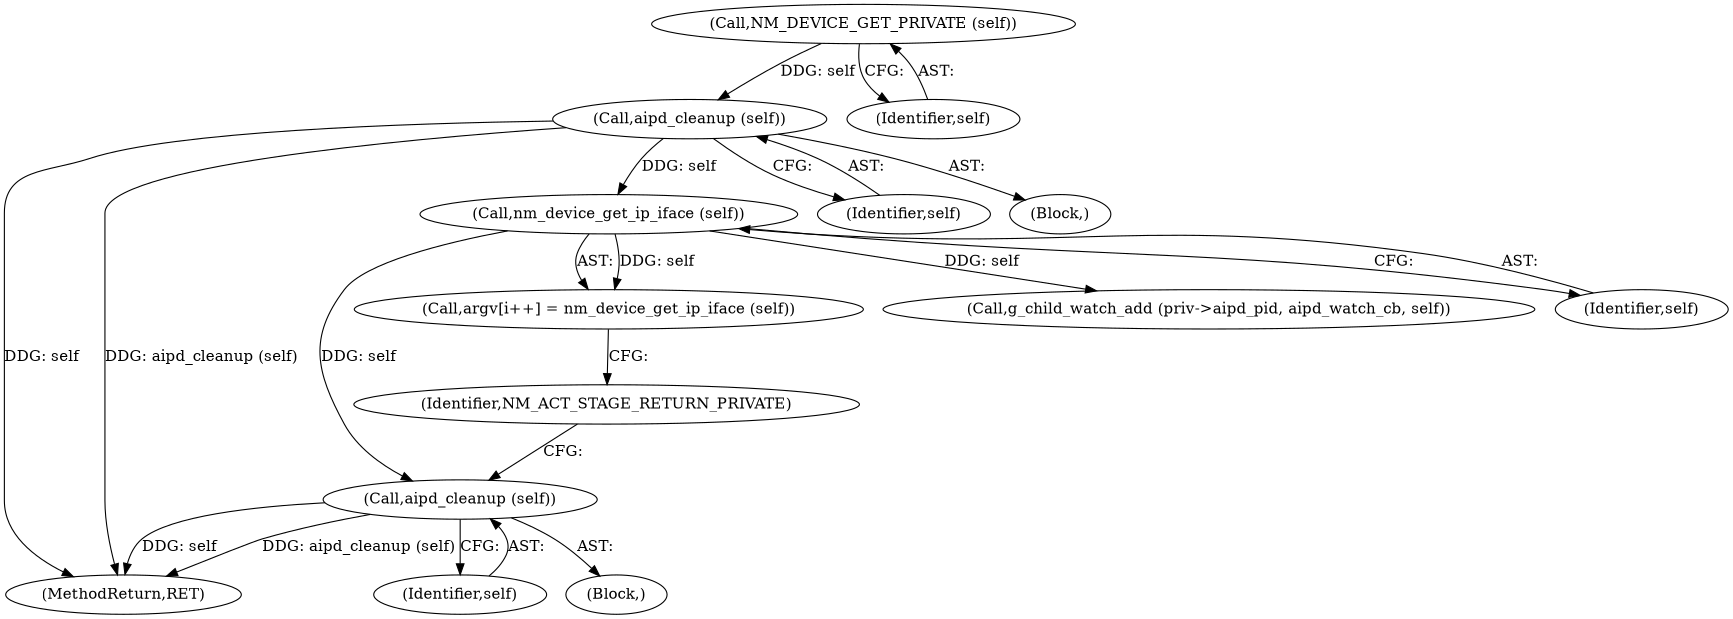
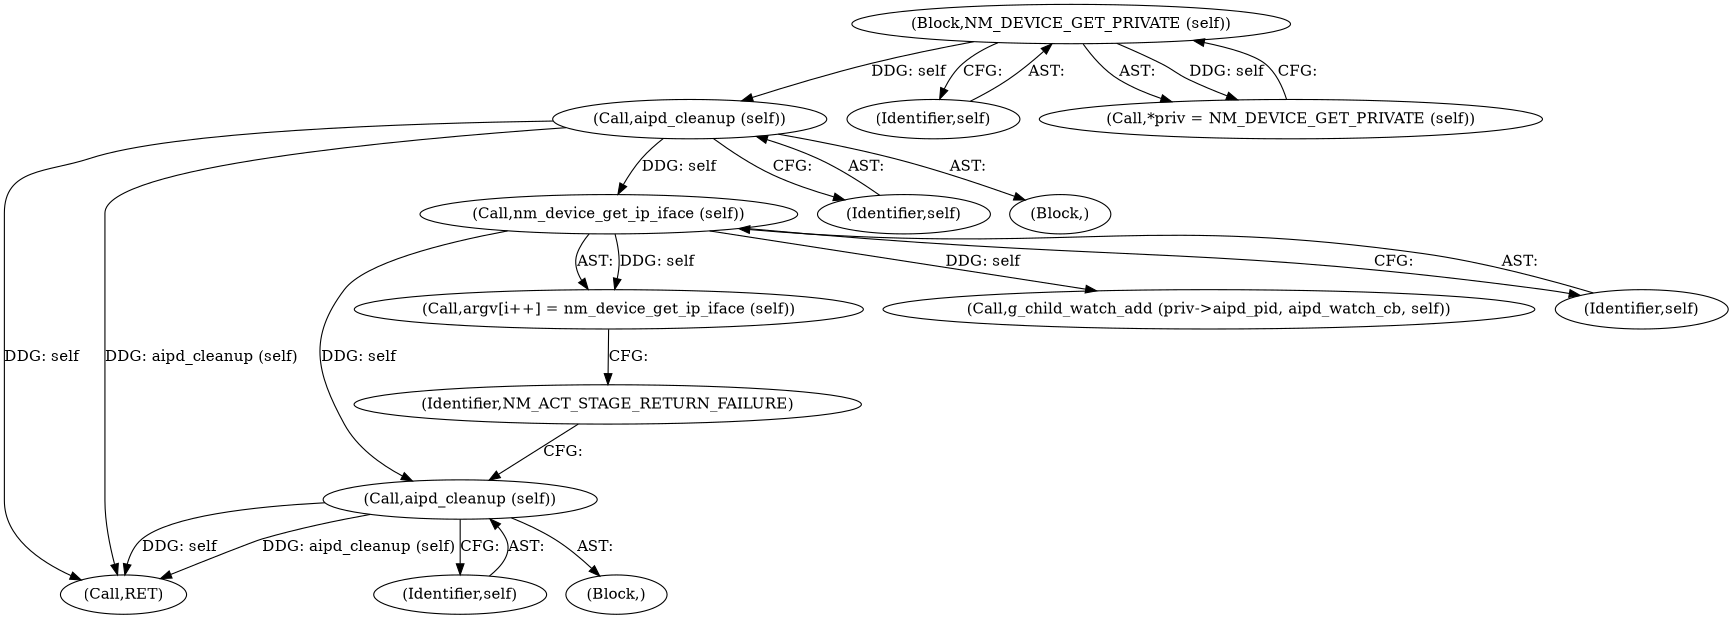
(864, 24) -> (1071, 24)
none -> (1291, 119)
(607, 404) -> (608, 404)
(124, 595) -> (124, 595)
